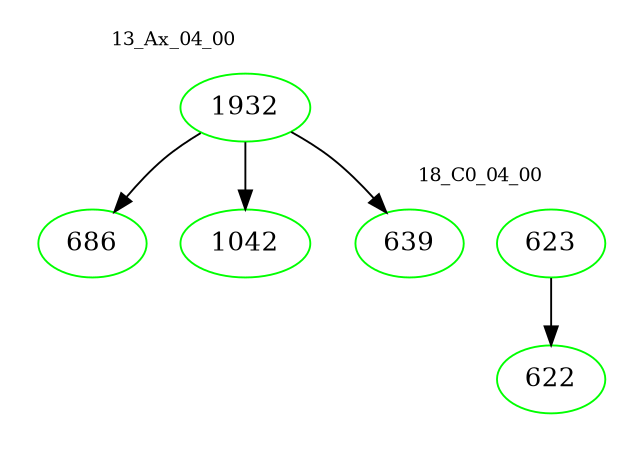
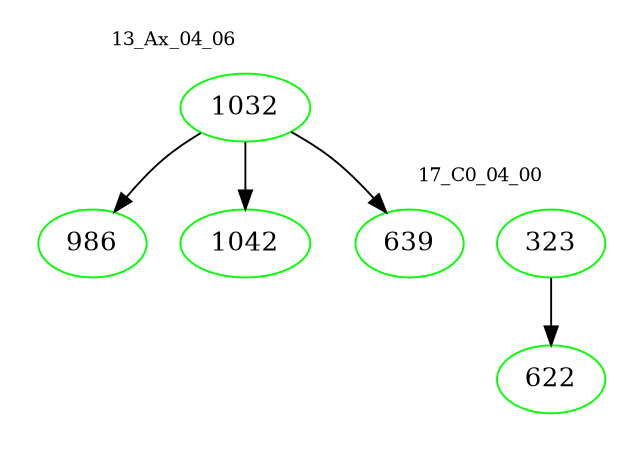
(174, 41) -> (174, 41)
(245, 108) -> (245, 108)
(480, 176) -> (480, 176)
(92, 243) -> (92, 243)
(551, 243) -> (551, 243)
